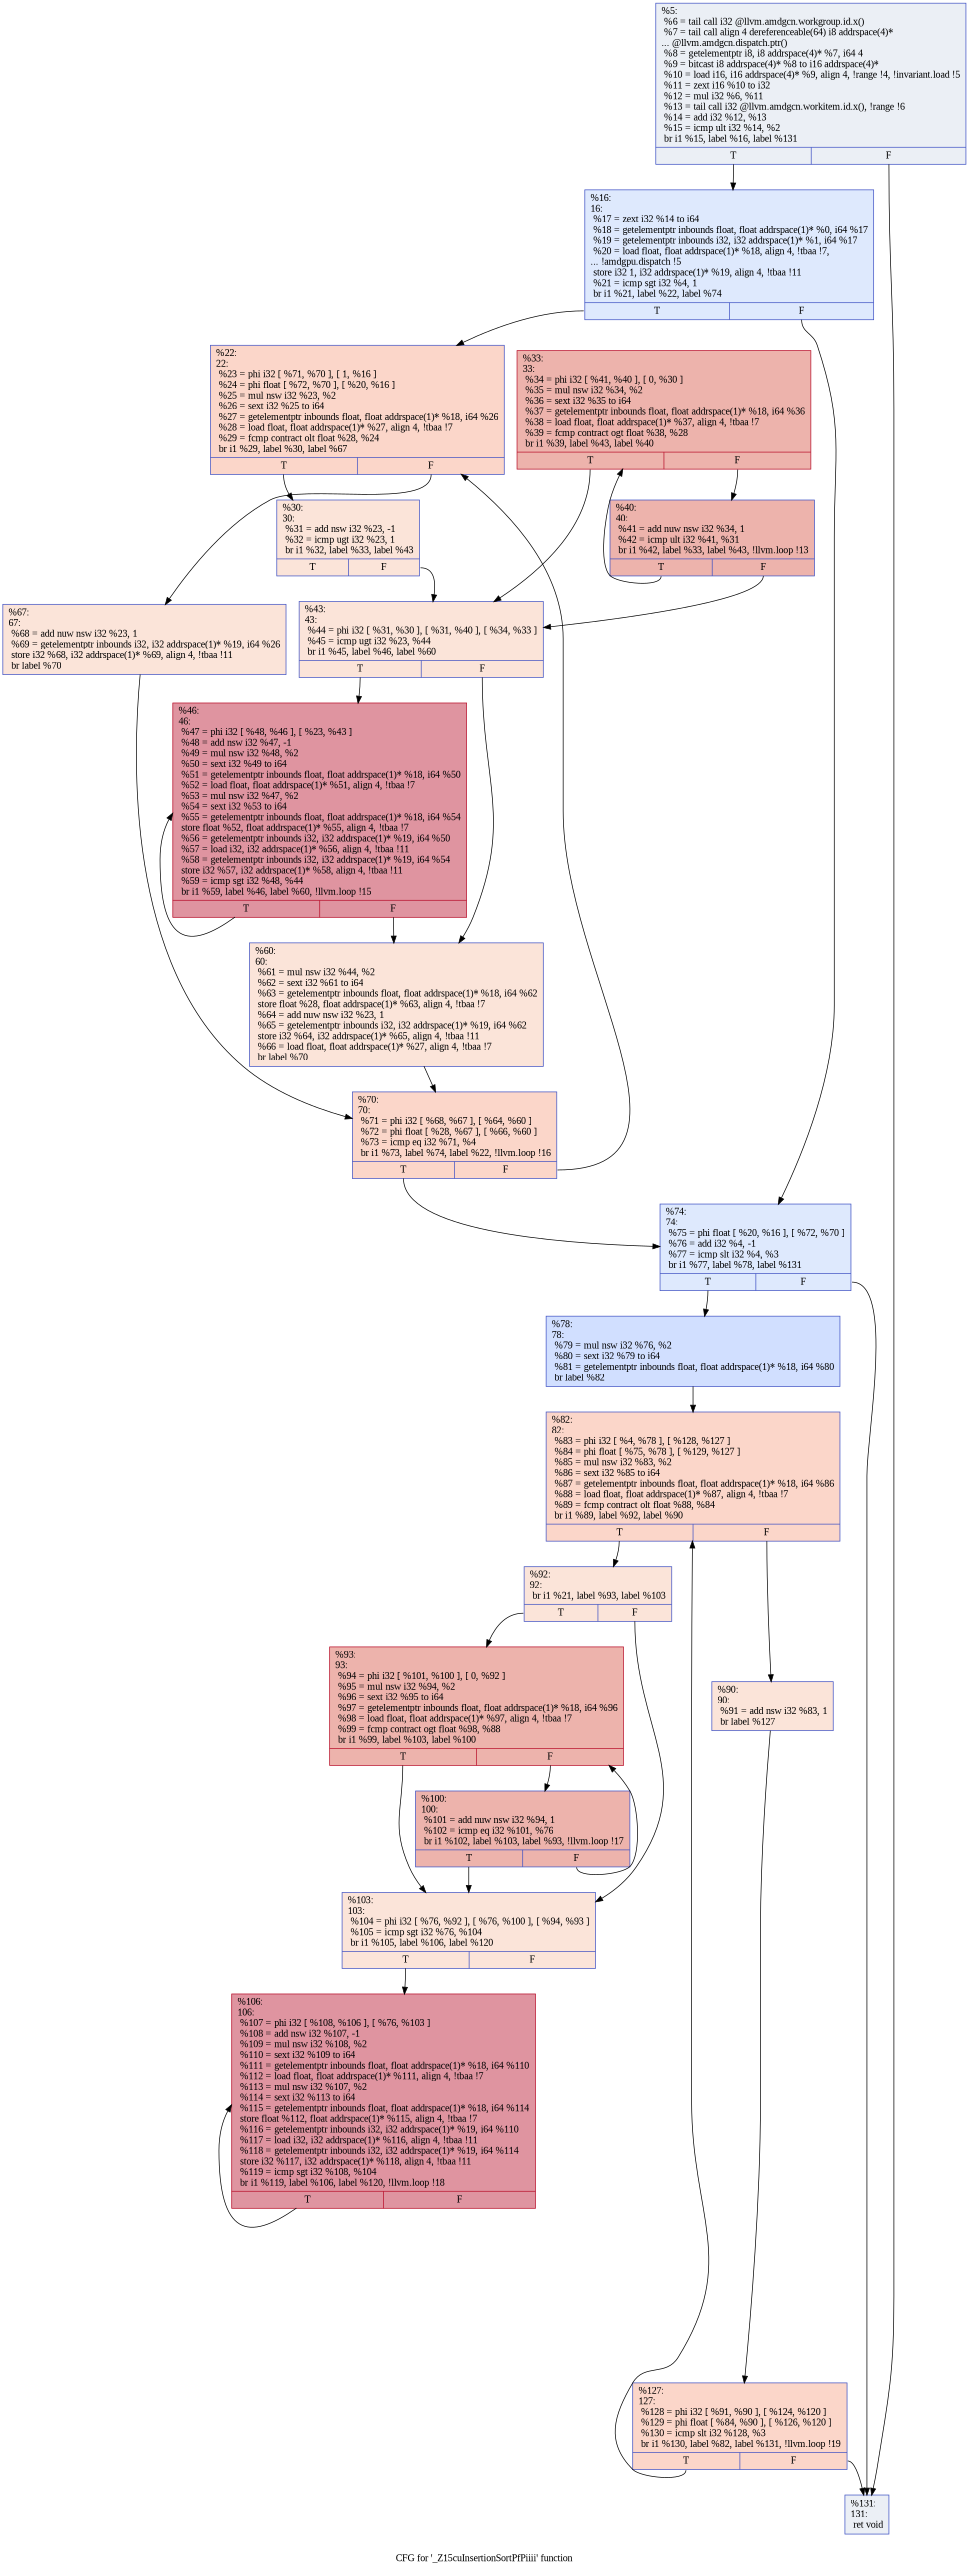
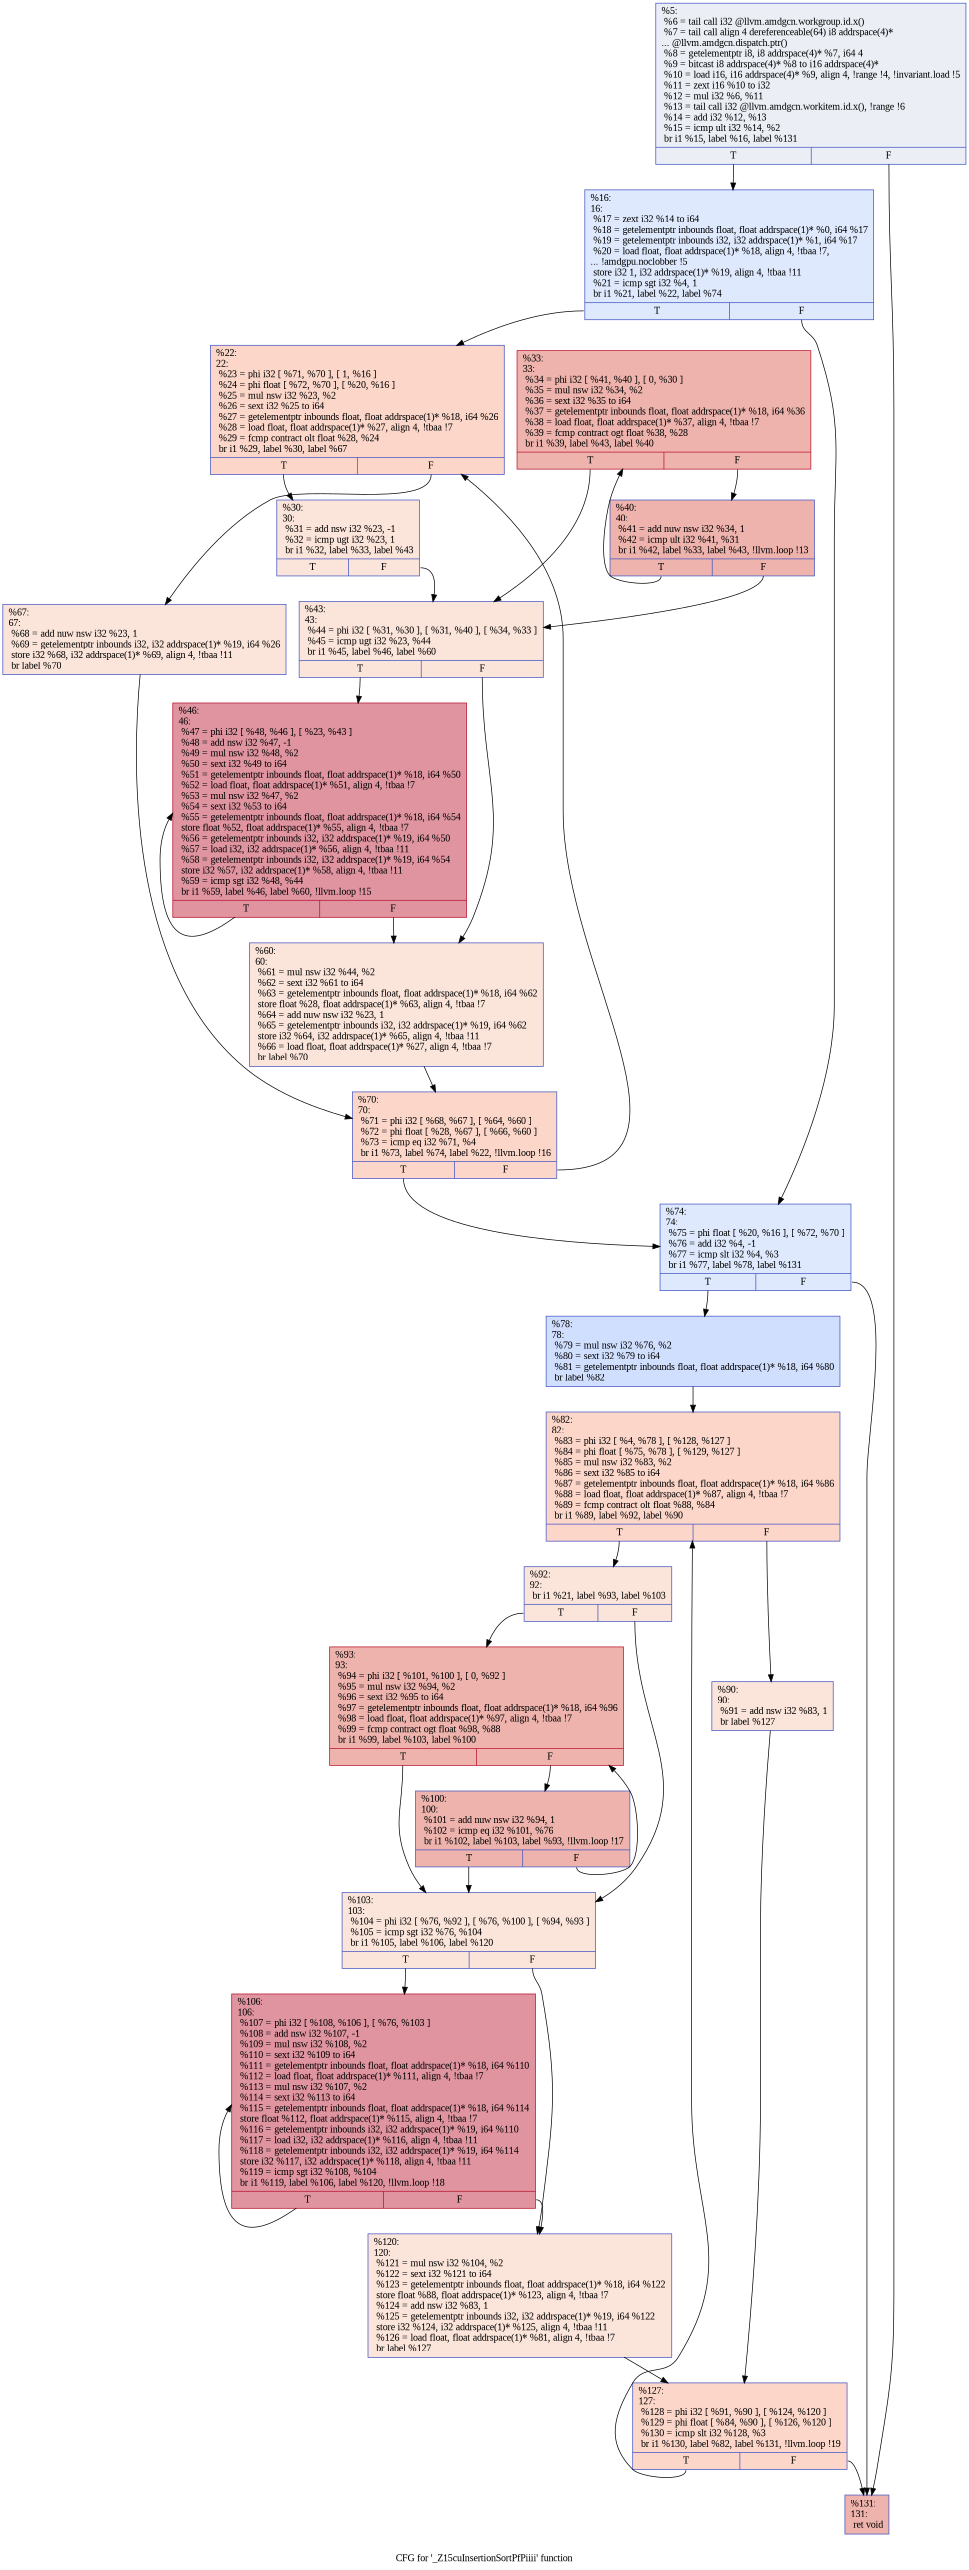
(636, 262) -> (639, 262)
none -> (520, 2296)
(867, 2515) -> (867, 2515)
